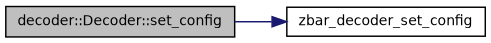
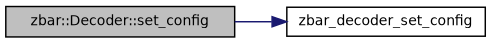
(120, 22) -> (120, 22)
